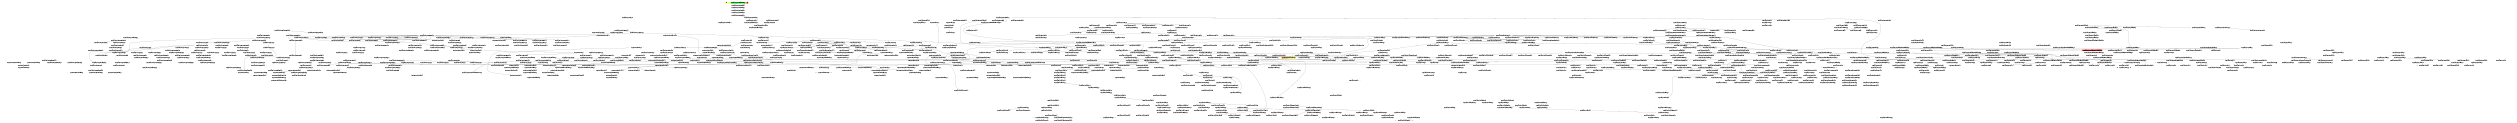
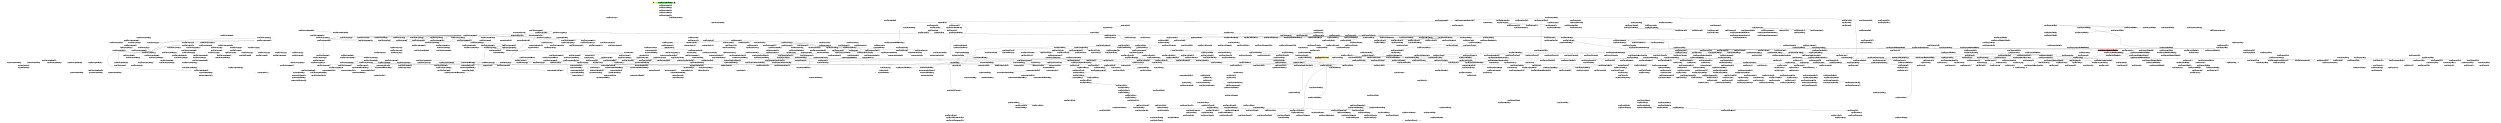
(772, 20) -> none
none -> (1646, 60)
